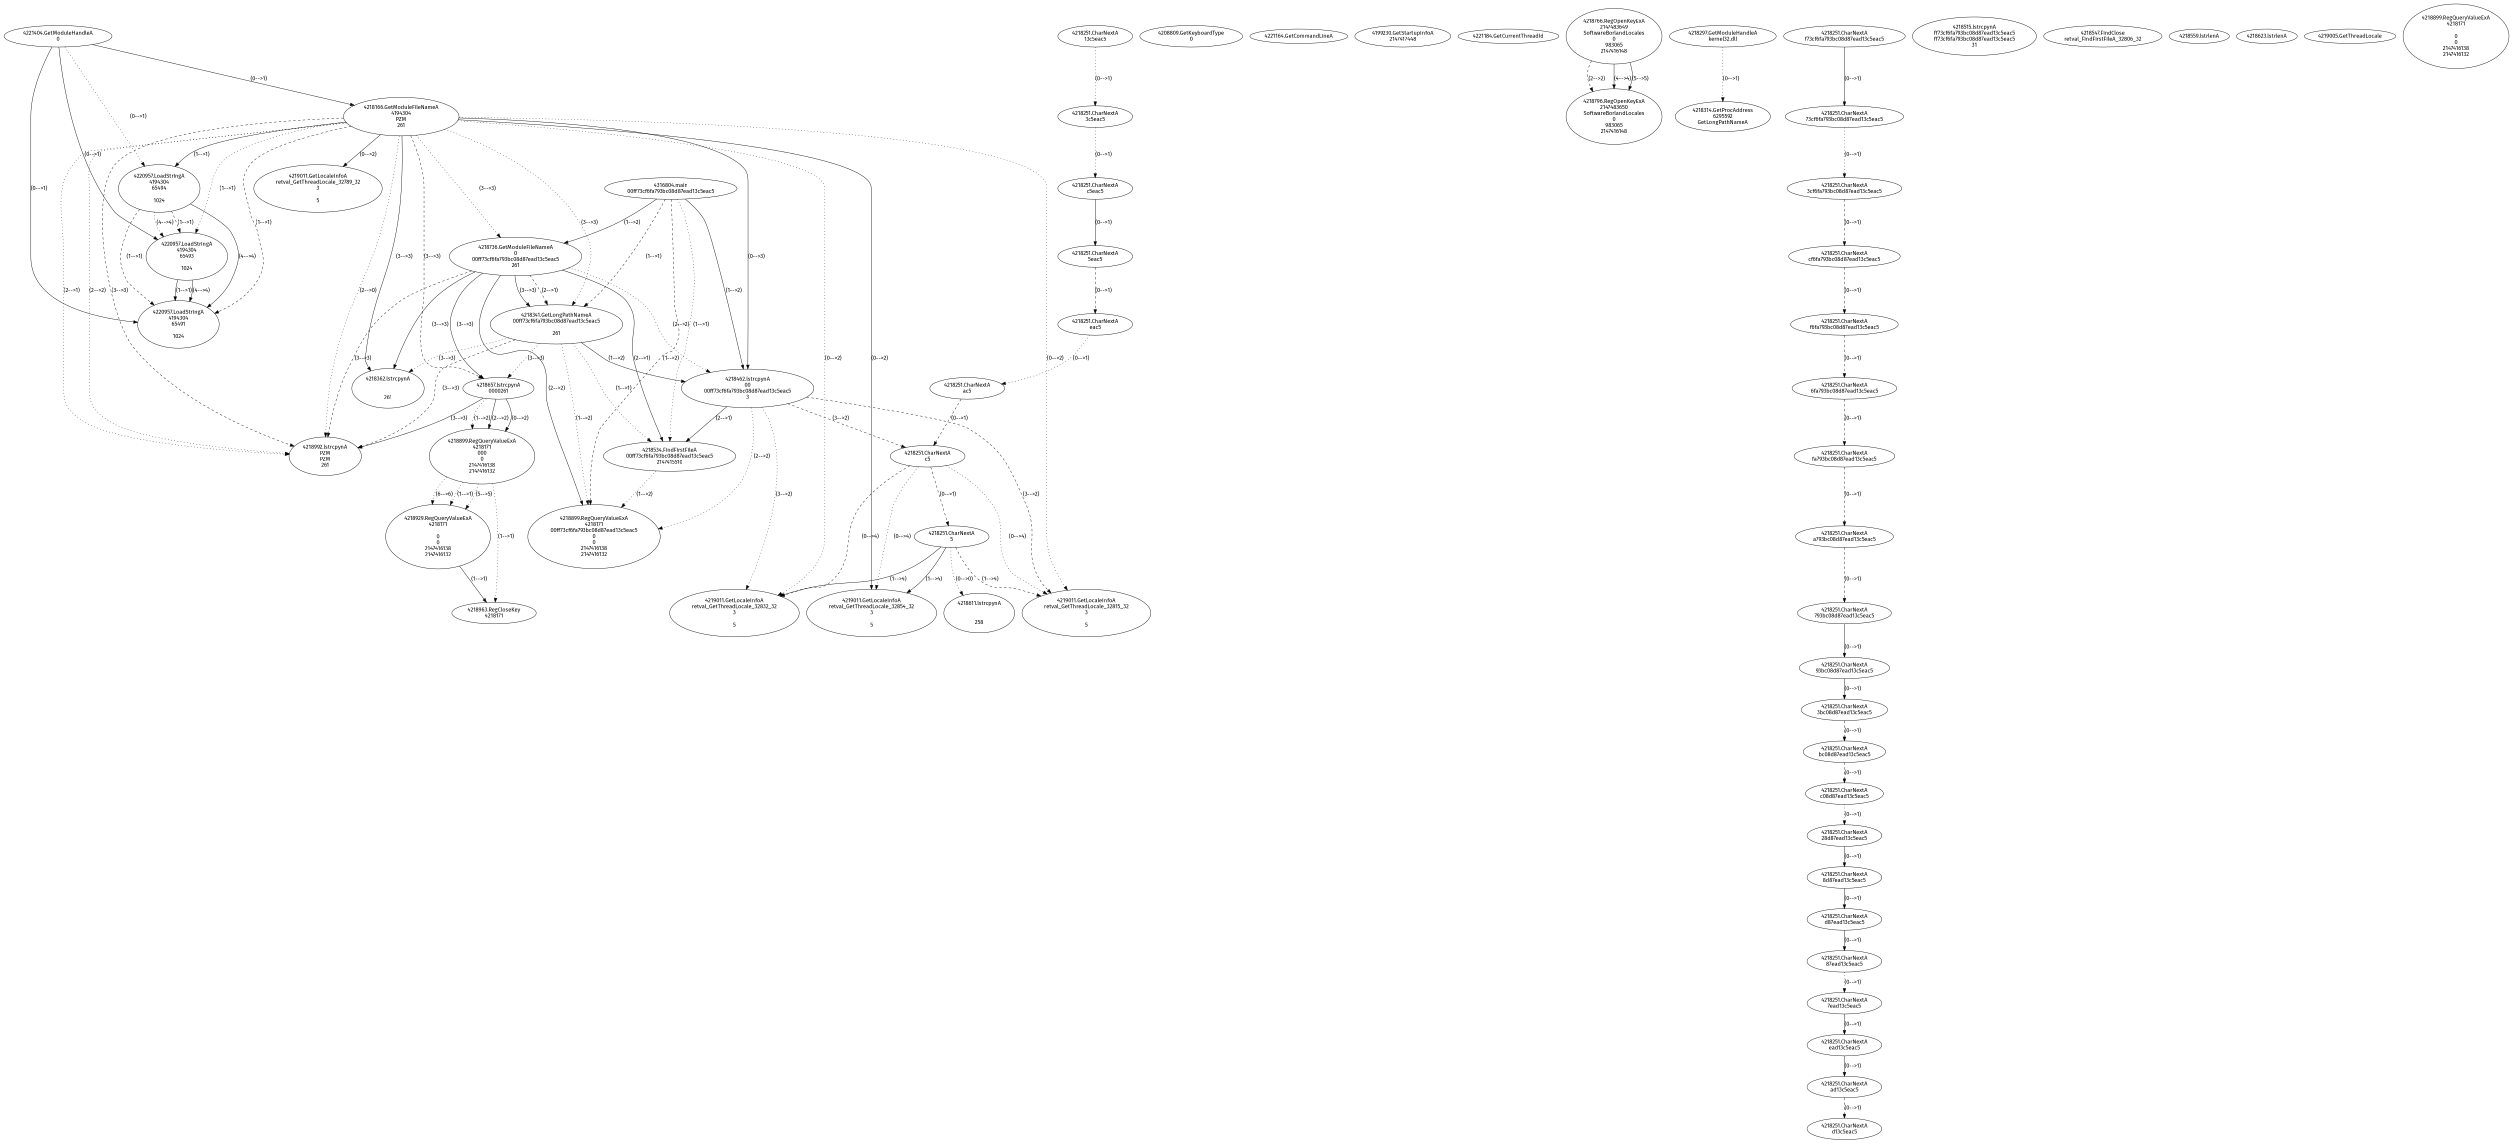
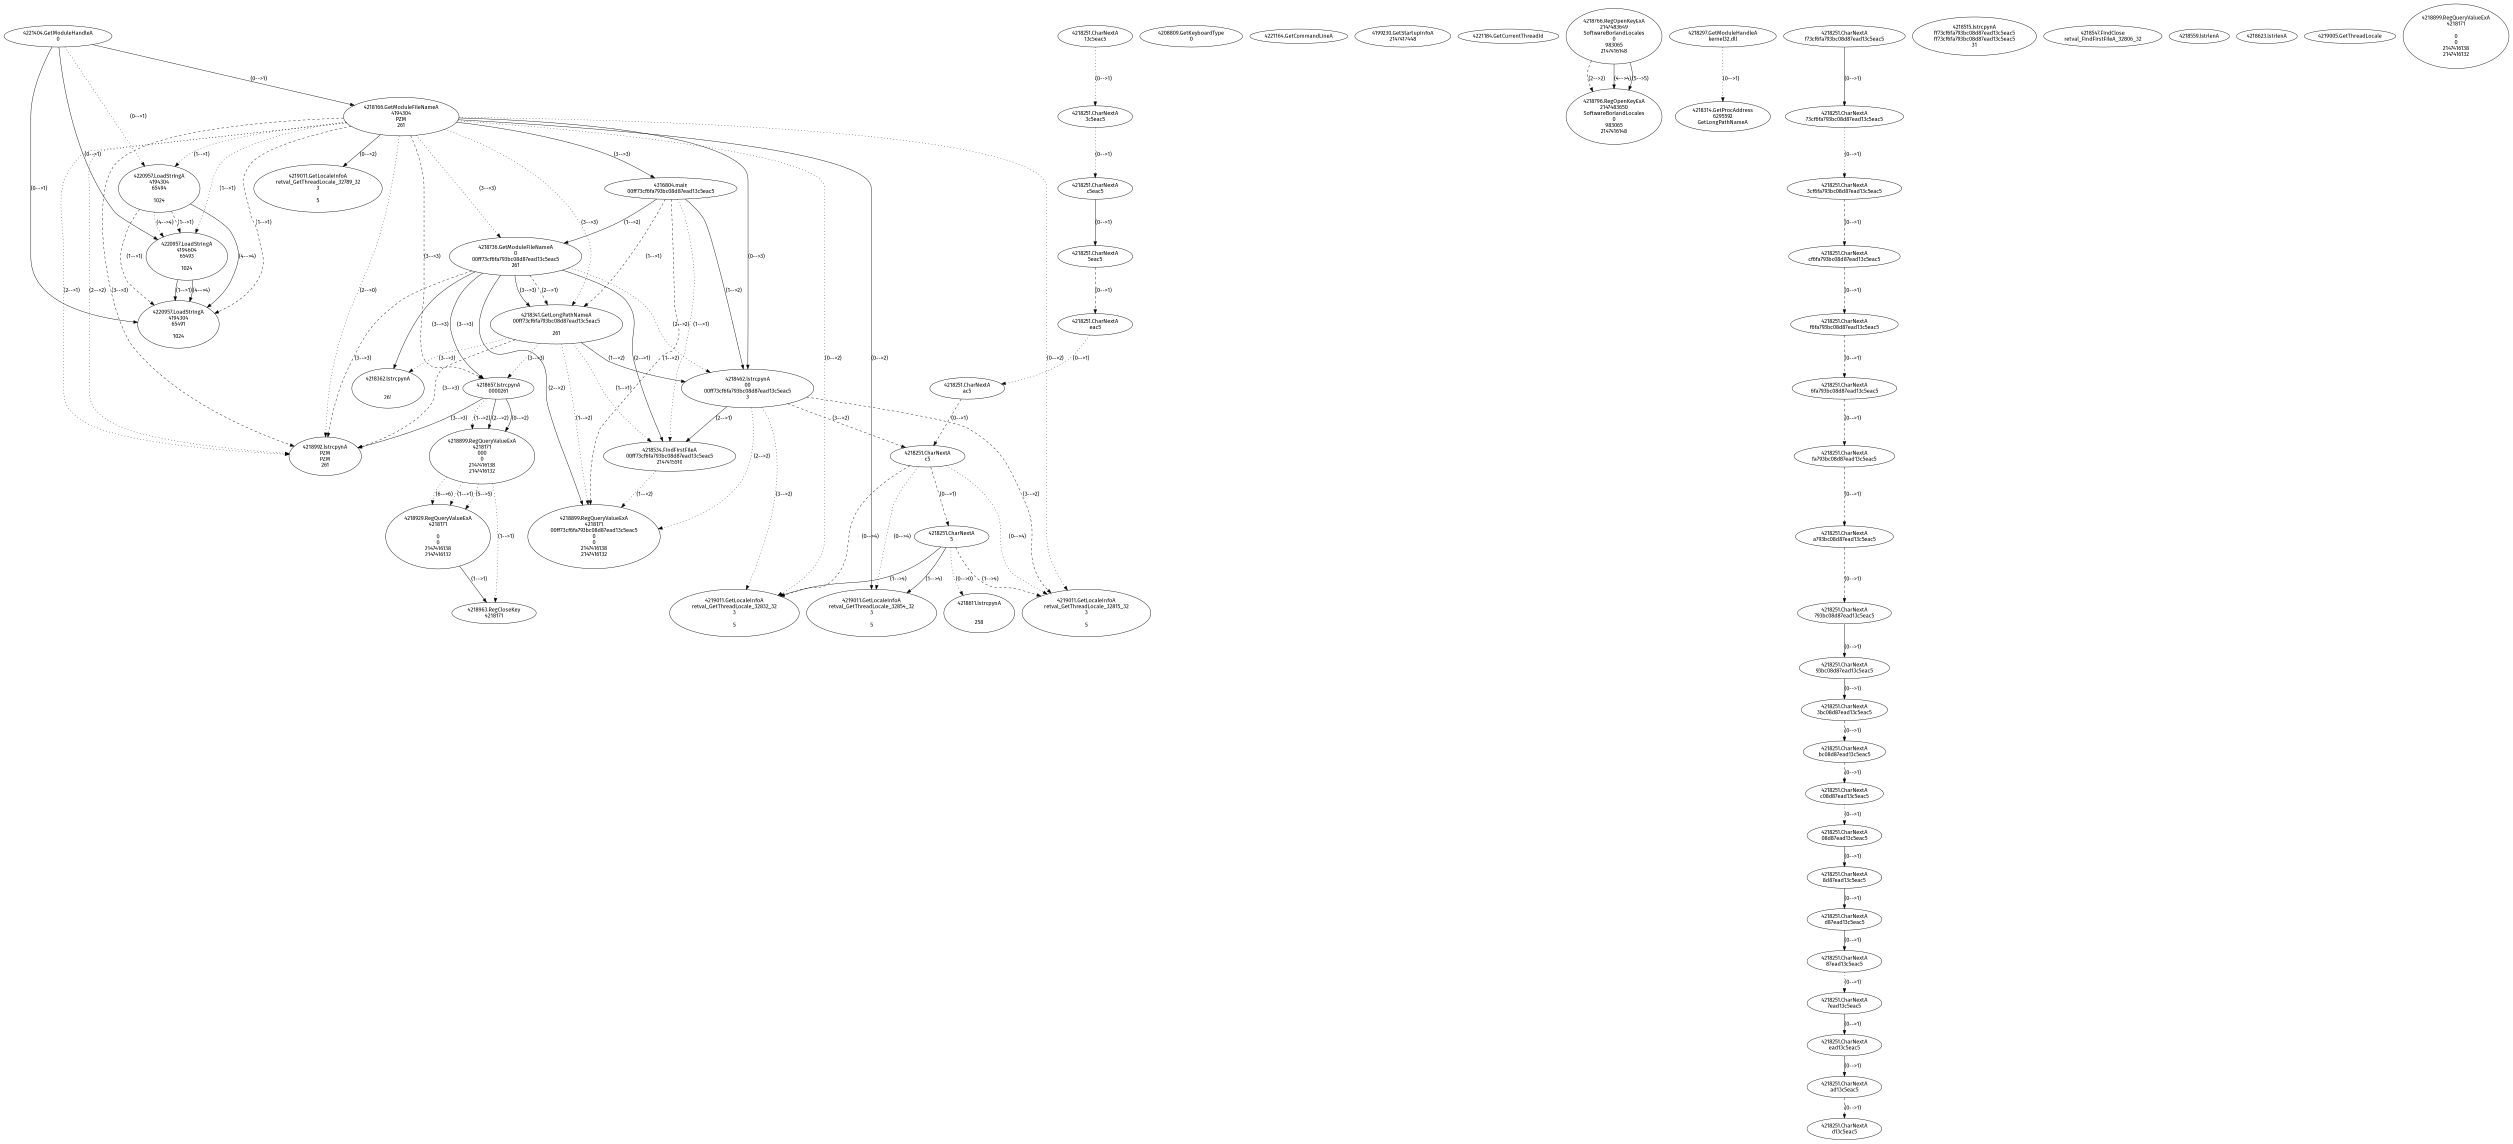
(246, 136) -> (246, 136)
(391, 253) -> (557, 140)
(187, 256) -> (187, 256)
(1844, 836) -> (1844, 836)
